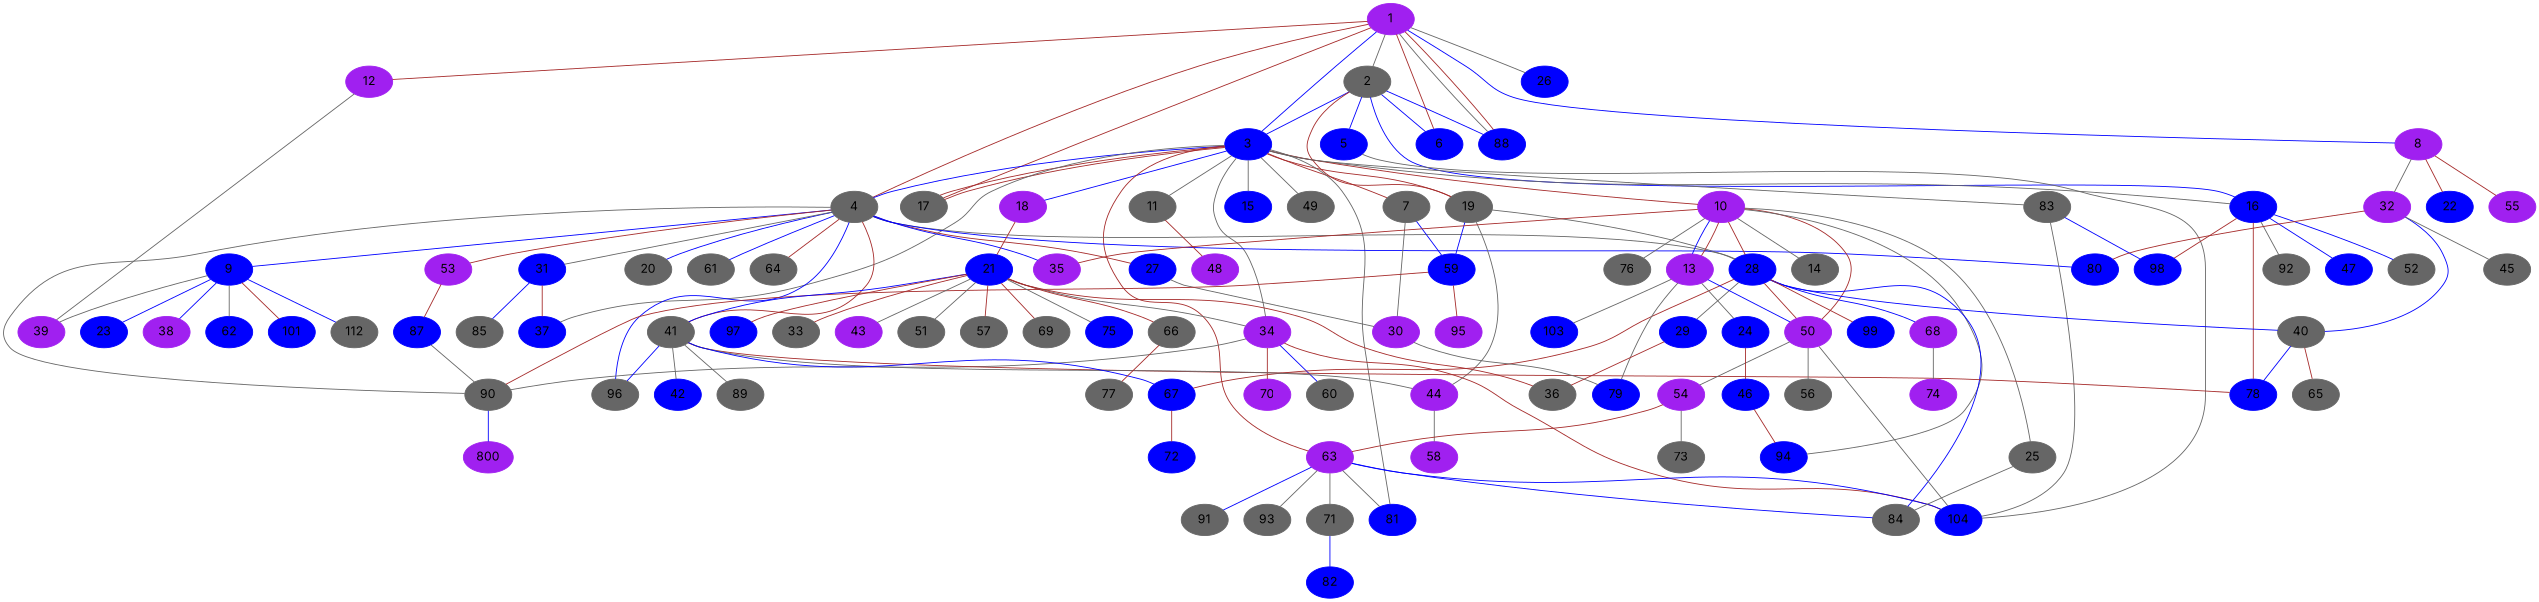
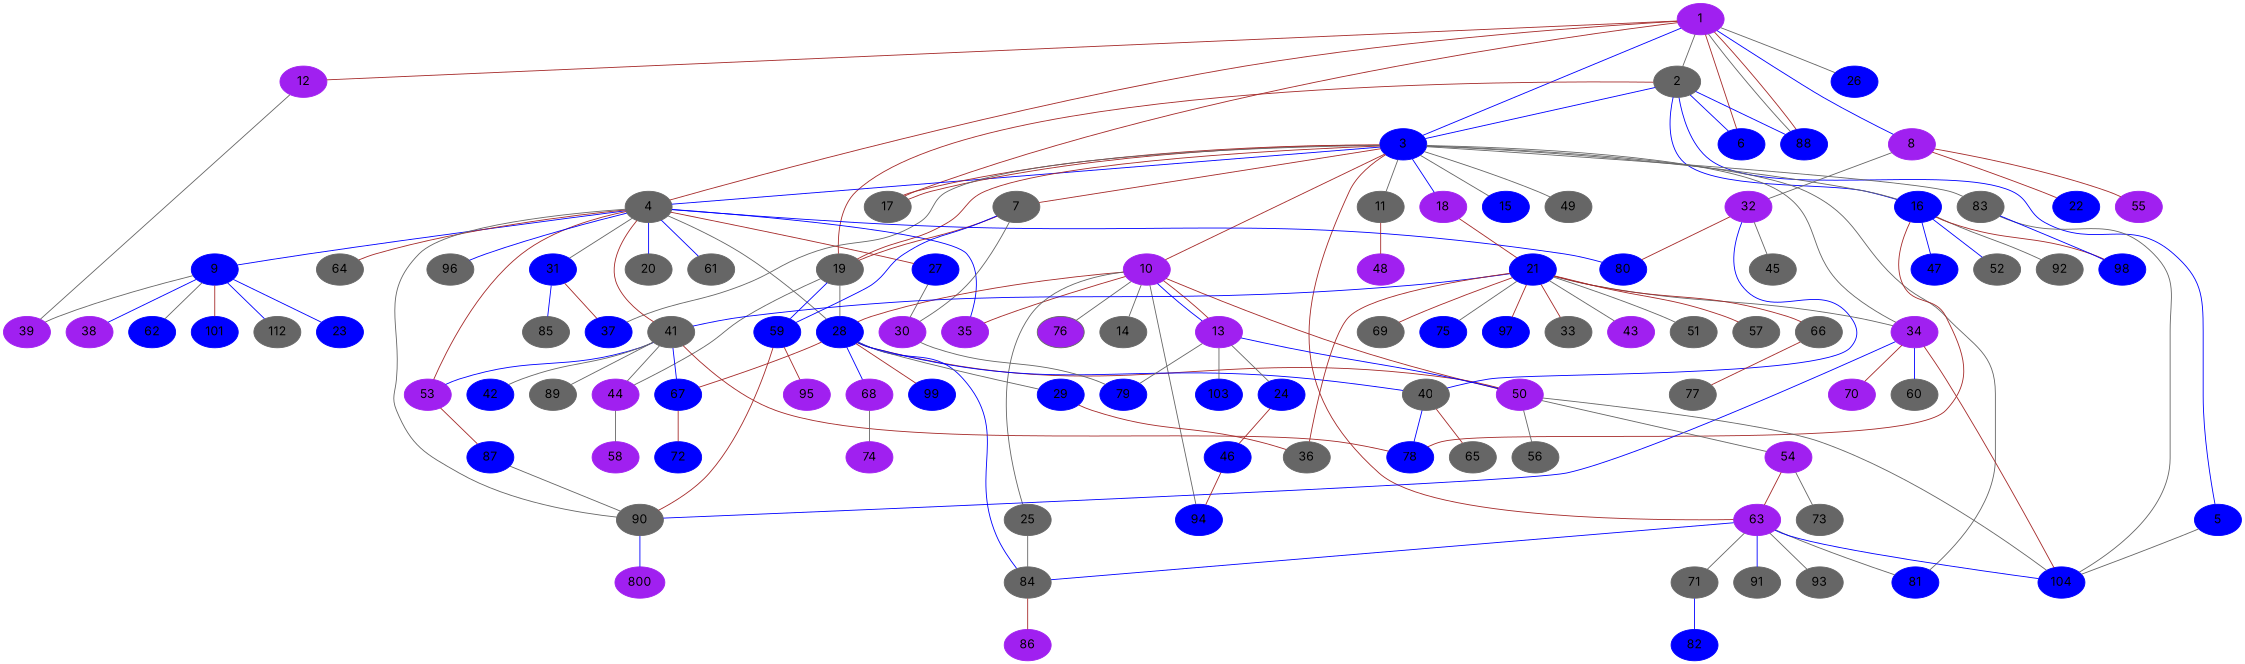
none -> (928, 238)
(1627, 270) -> (1061, 332)
(643, 363) -> (549, 363)
(768, 368) -> (1292, 490)
none -> (1028, 645)
